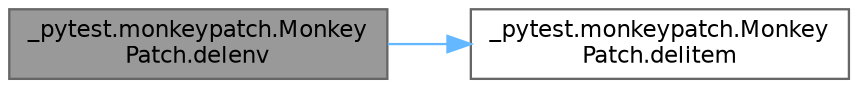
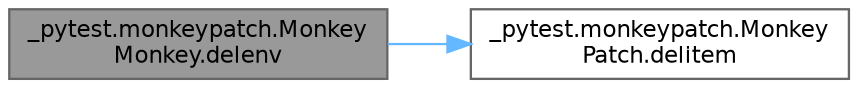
(198, 44) -> (198, 44)
